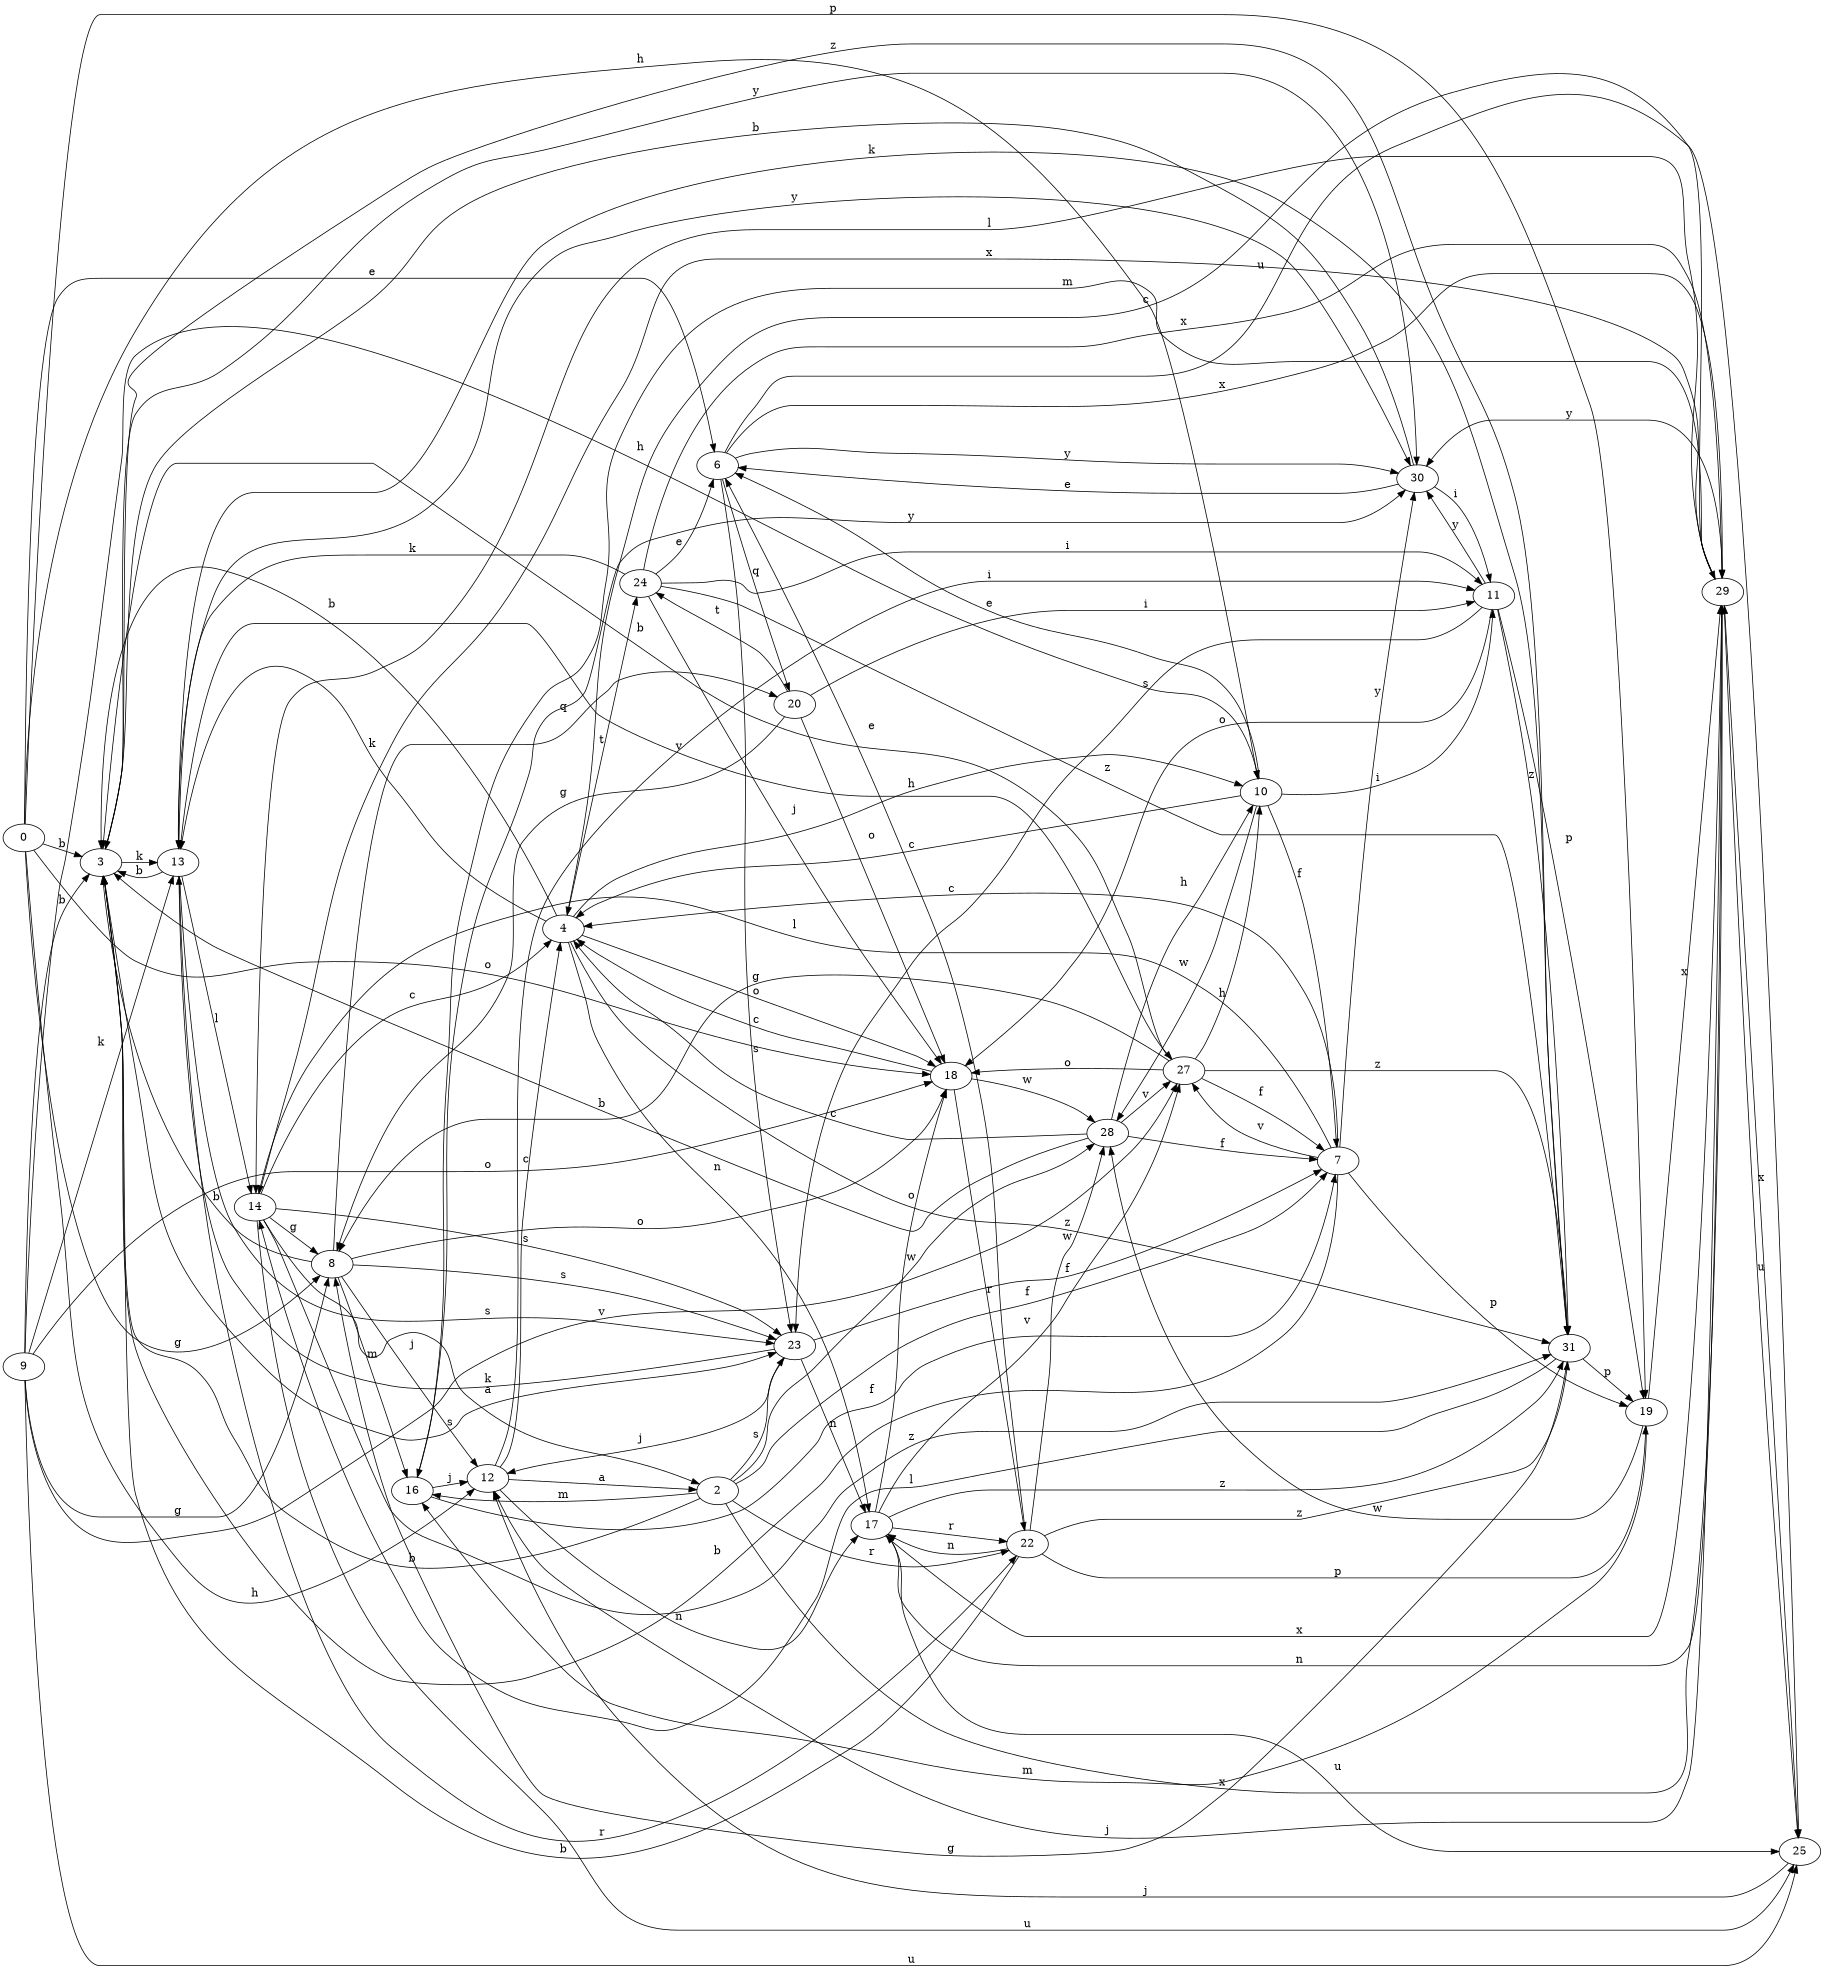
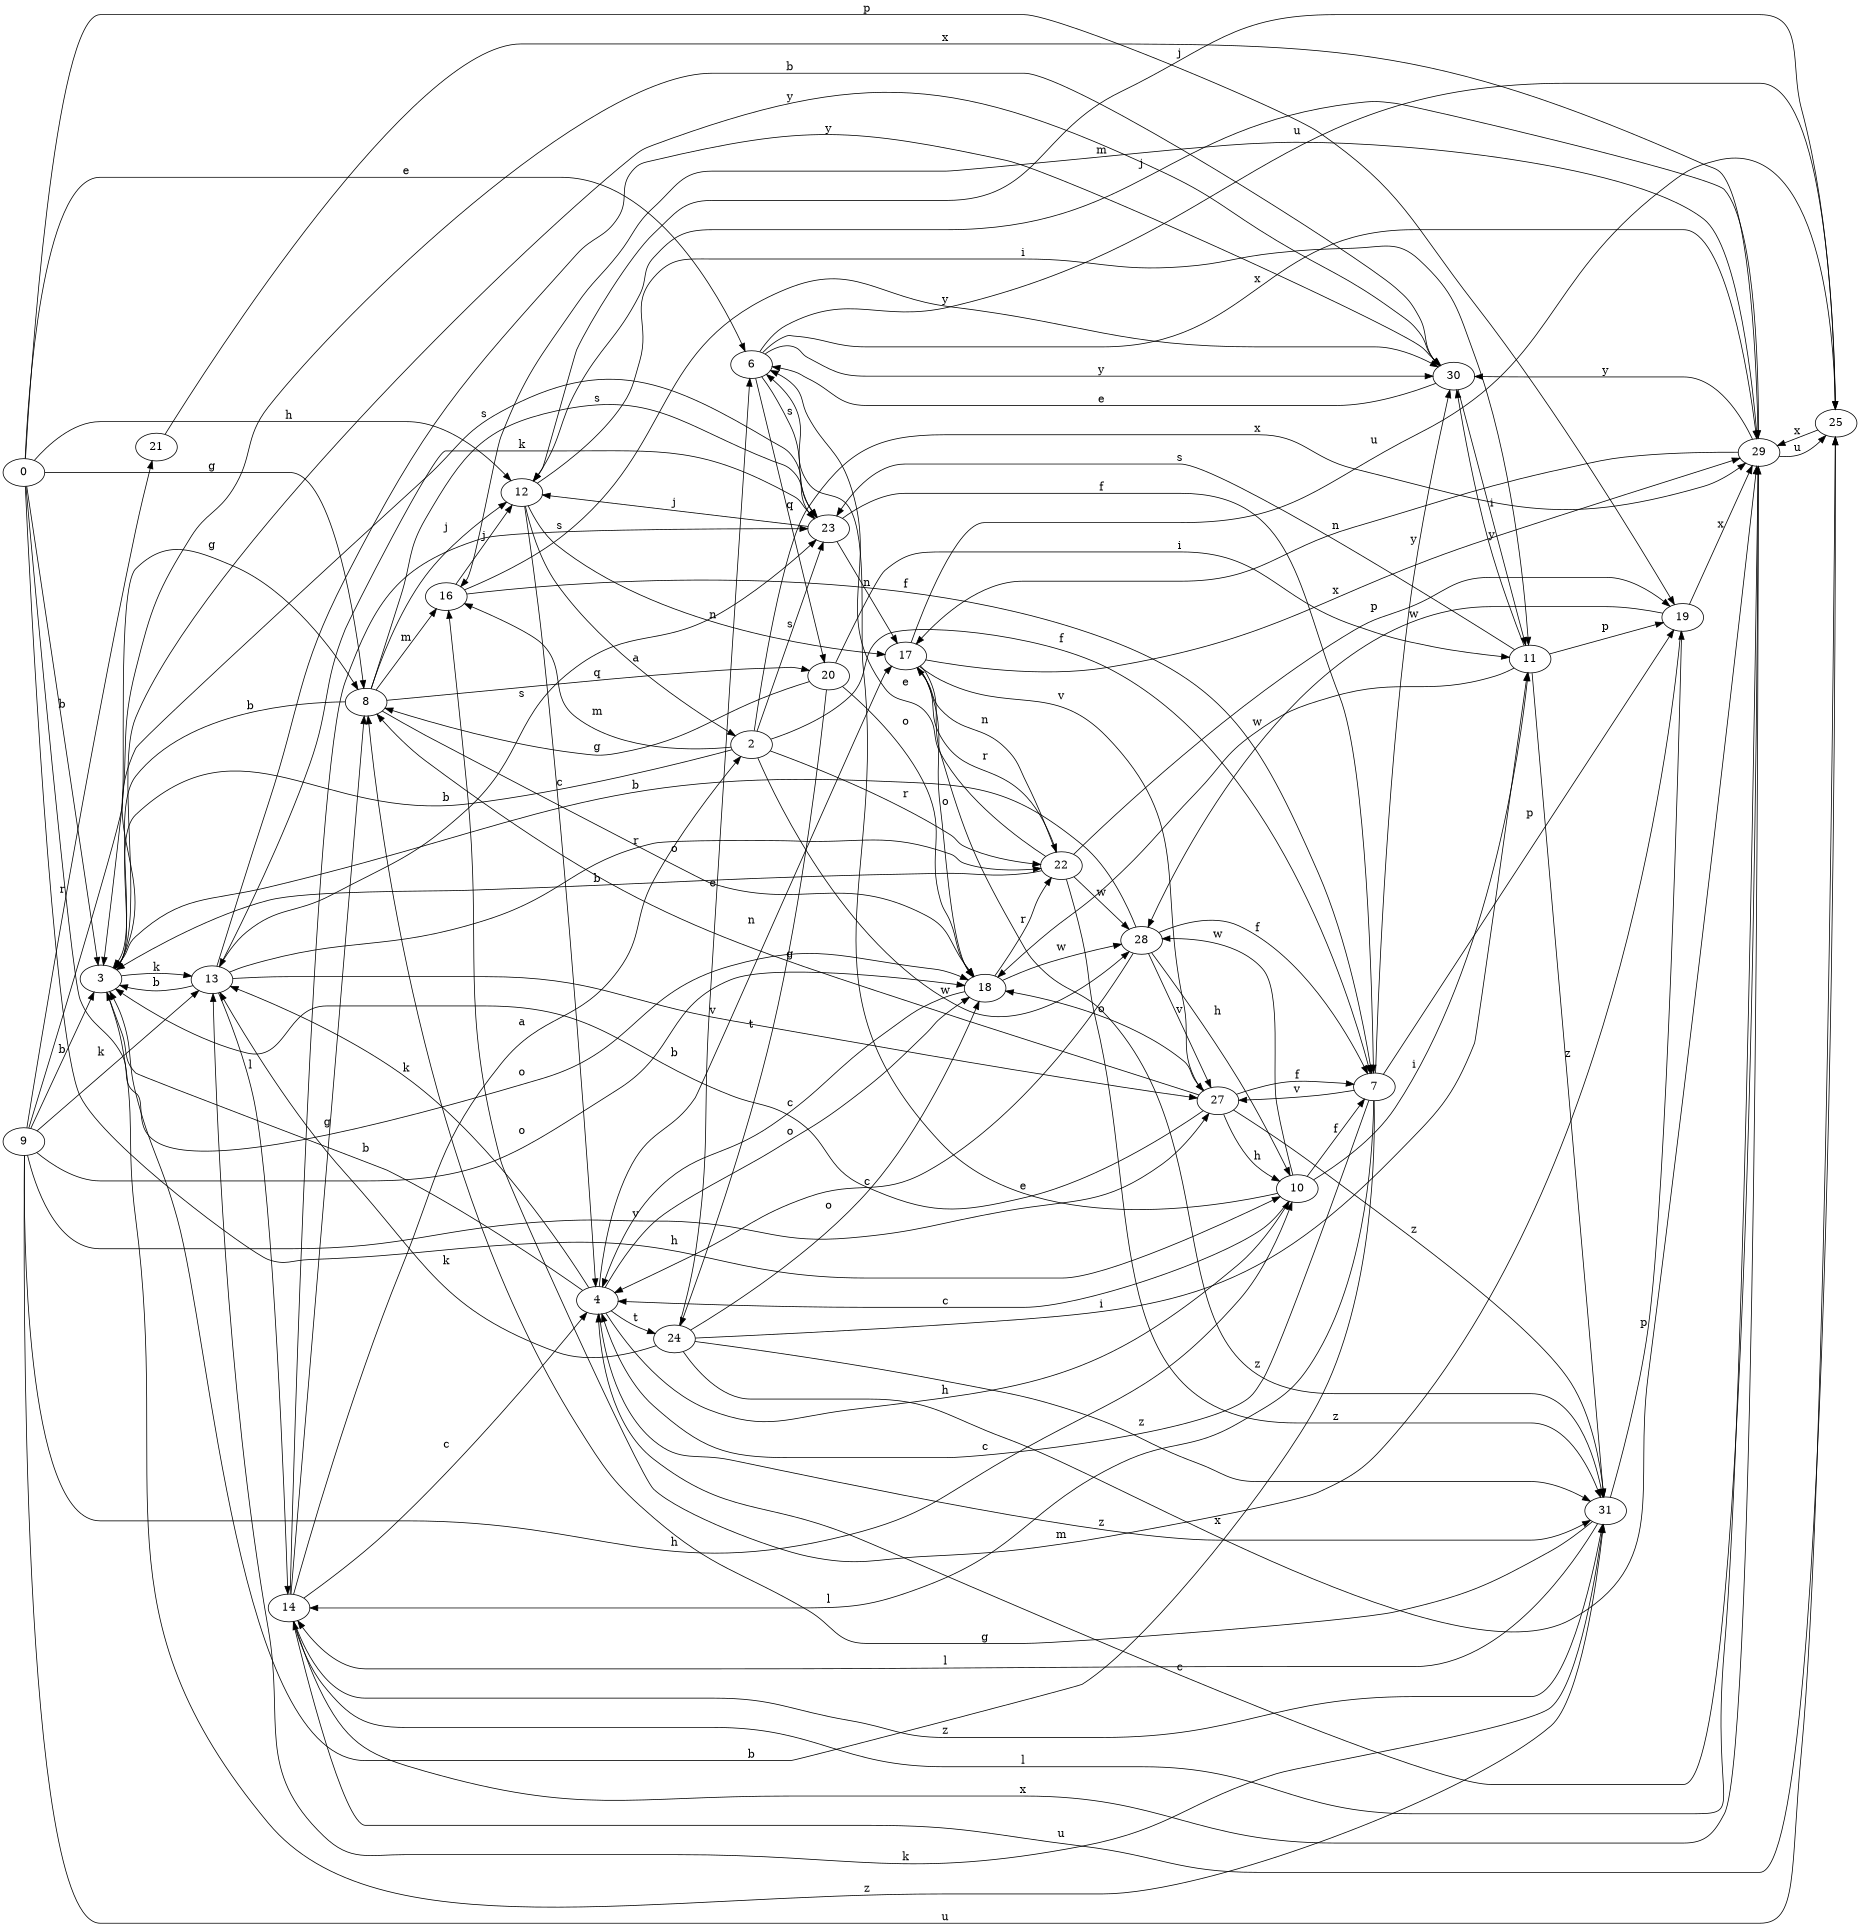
none -> (156, 447)
(1223, 720) -> (1258, 723)
(795, 810) -> (829, 1206)
